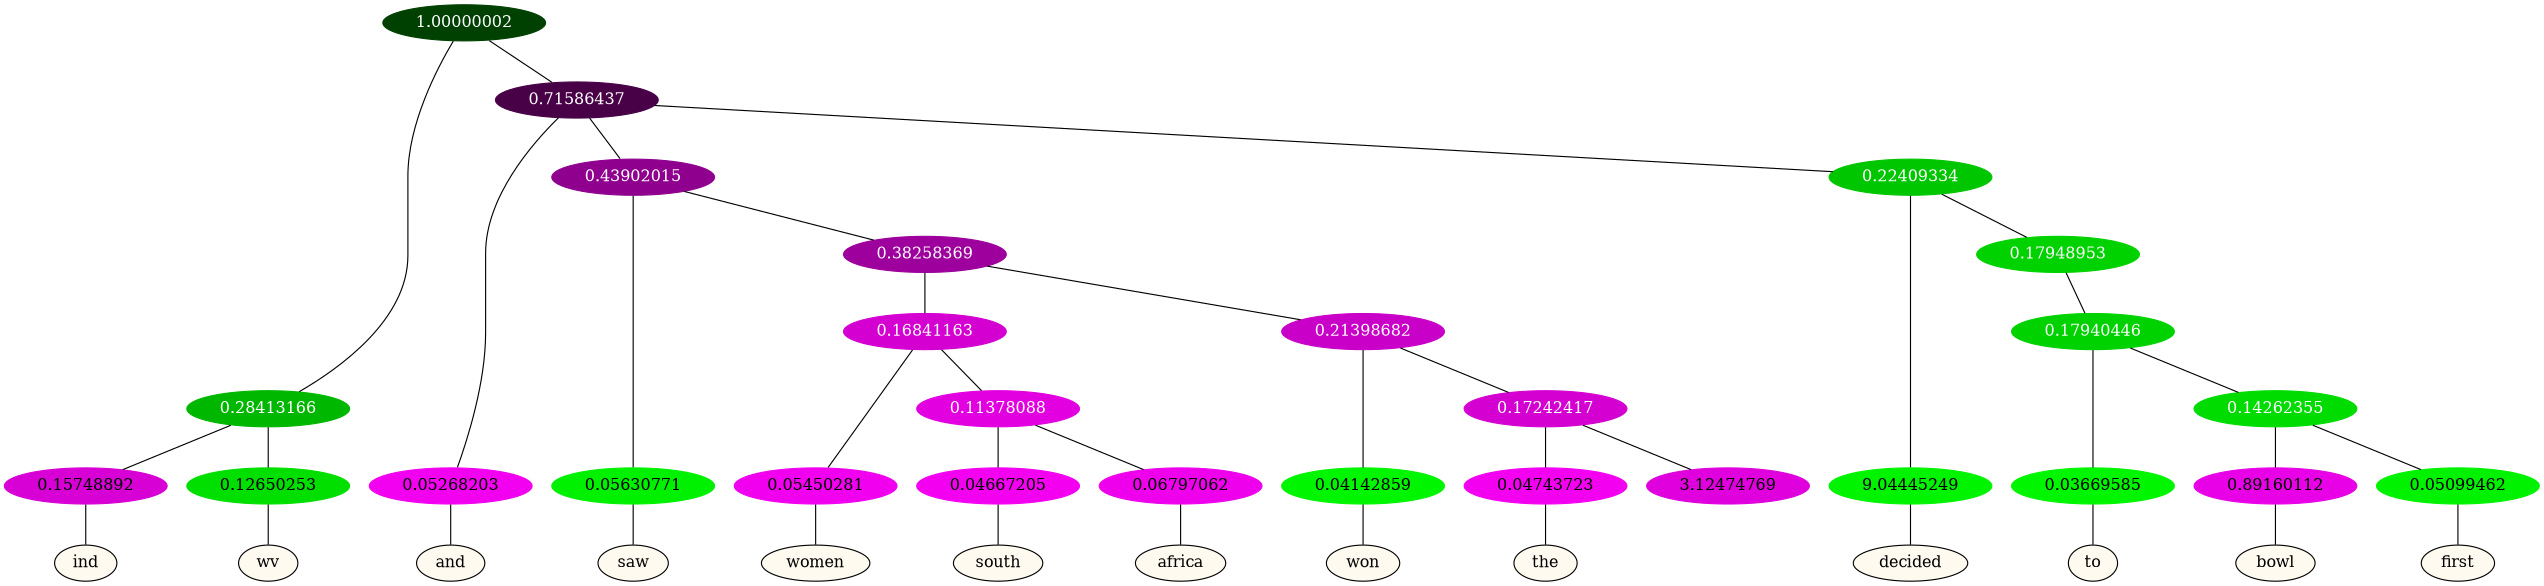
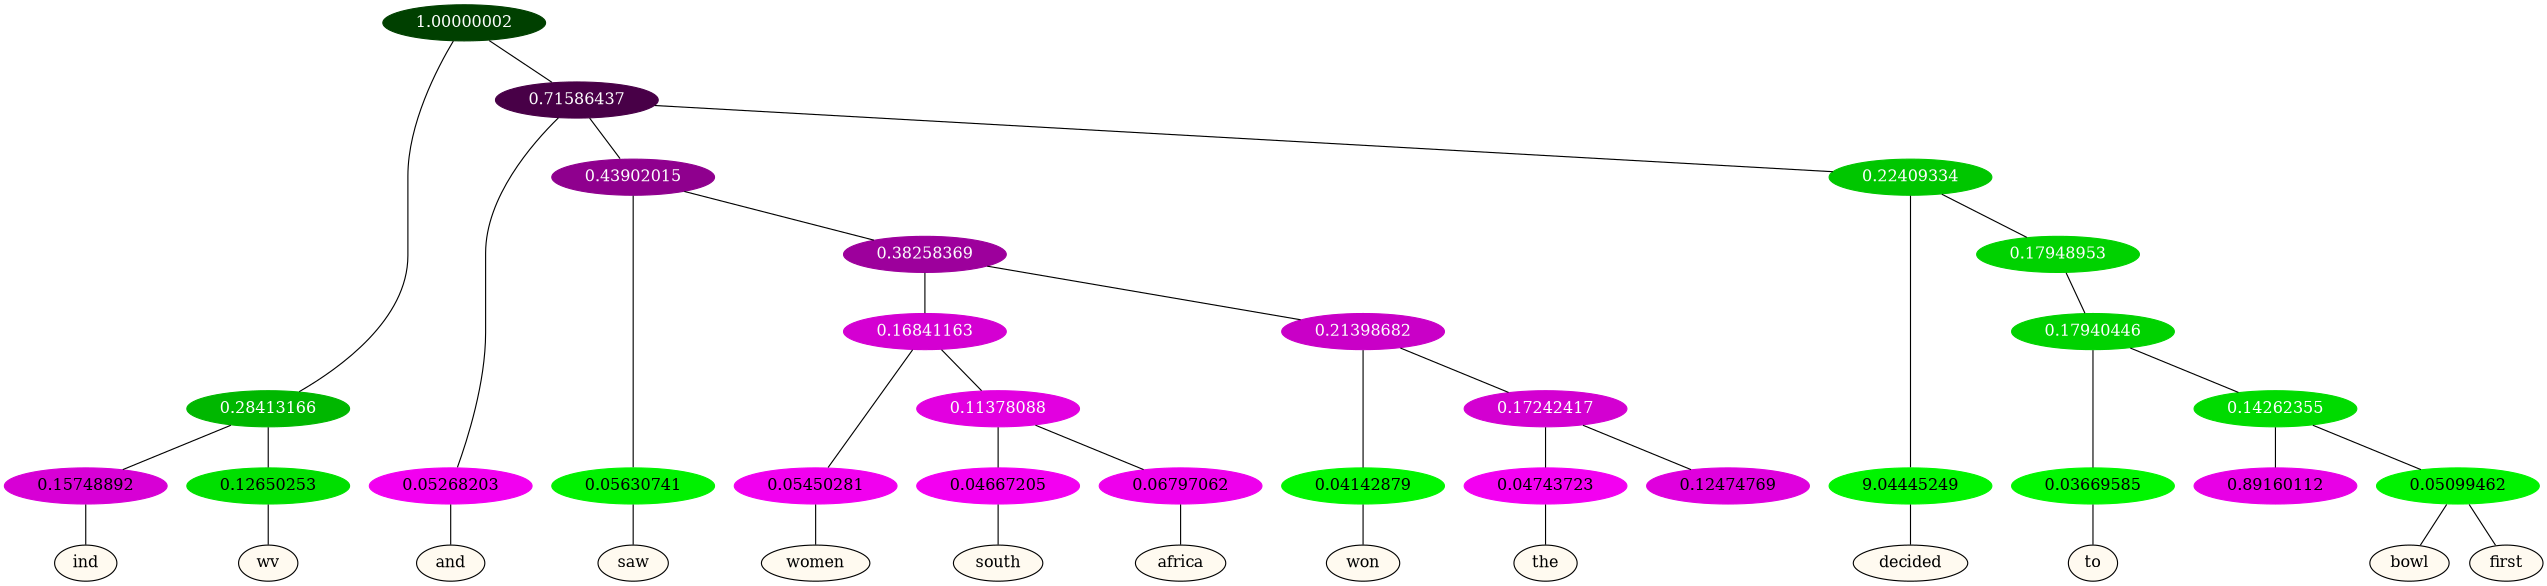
(633, 486) -> (633, 486)
(1363, 486) -> (1363, 486)
(1728, 486) -> (1728, 486)
(2275, 525) -> (2434, 525)
